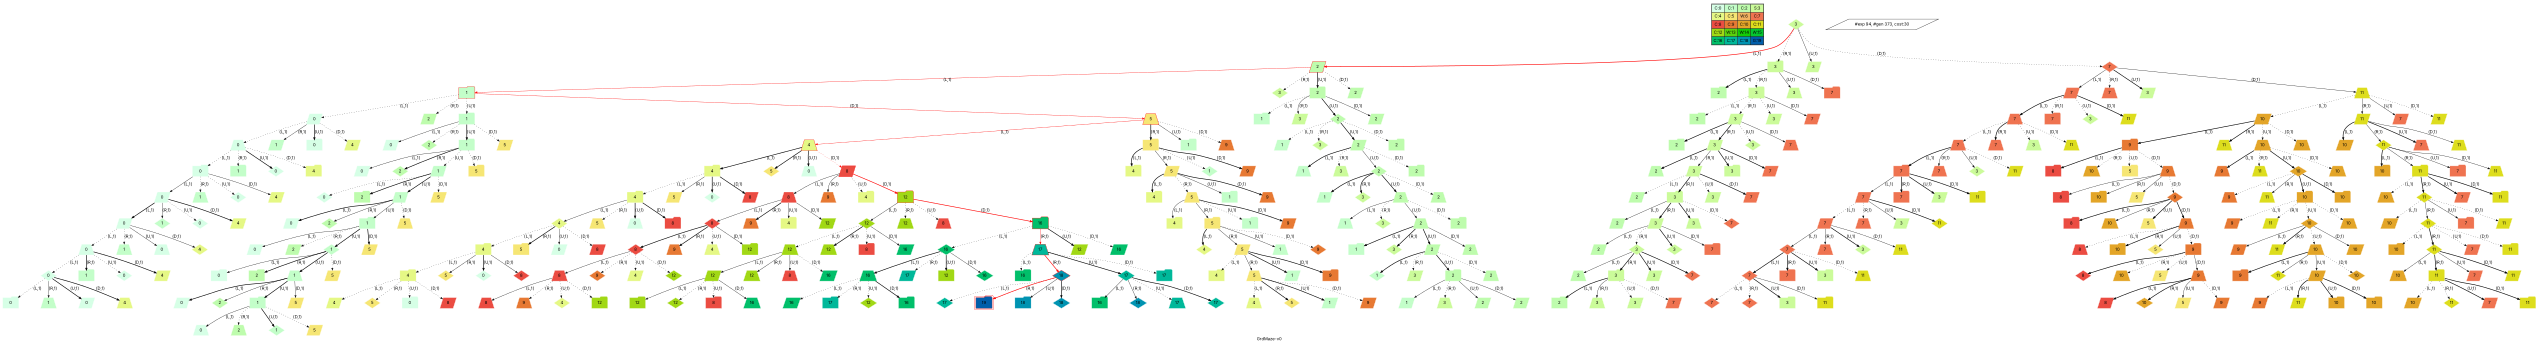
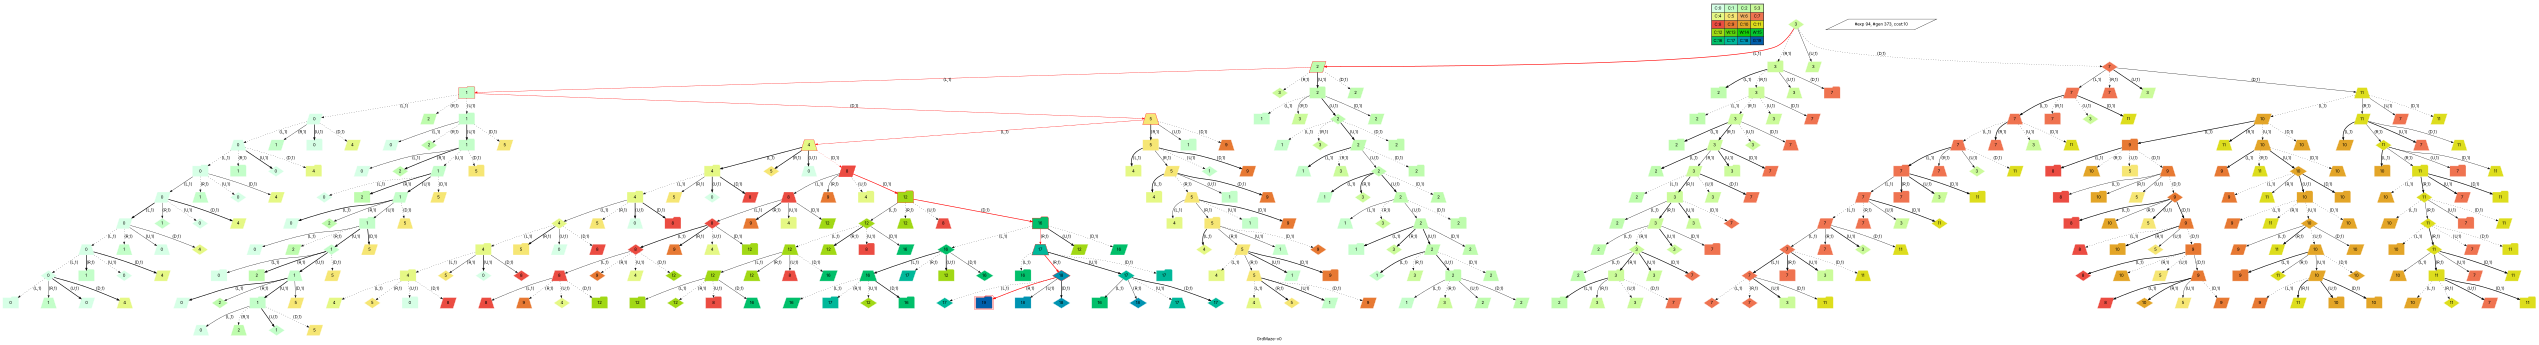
(1882, 24) -> (1881, 24)
